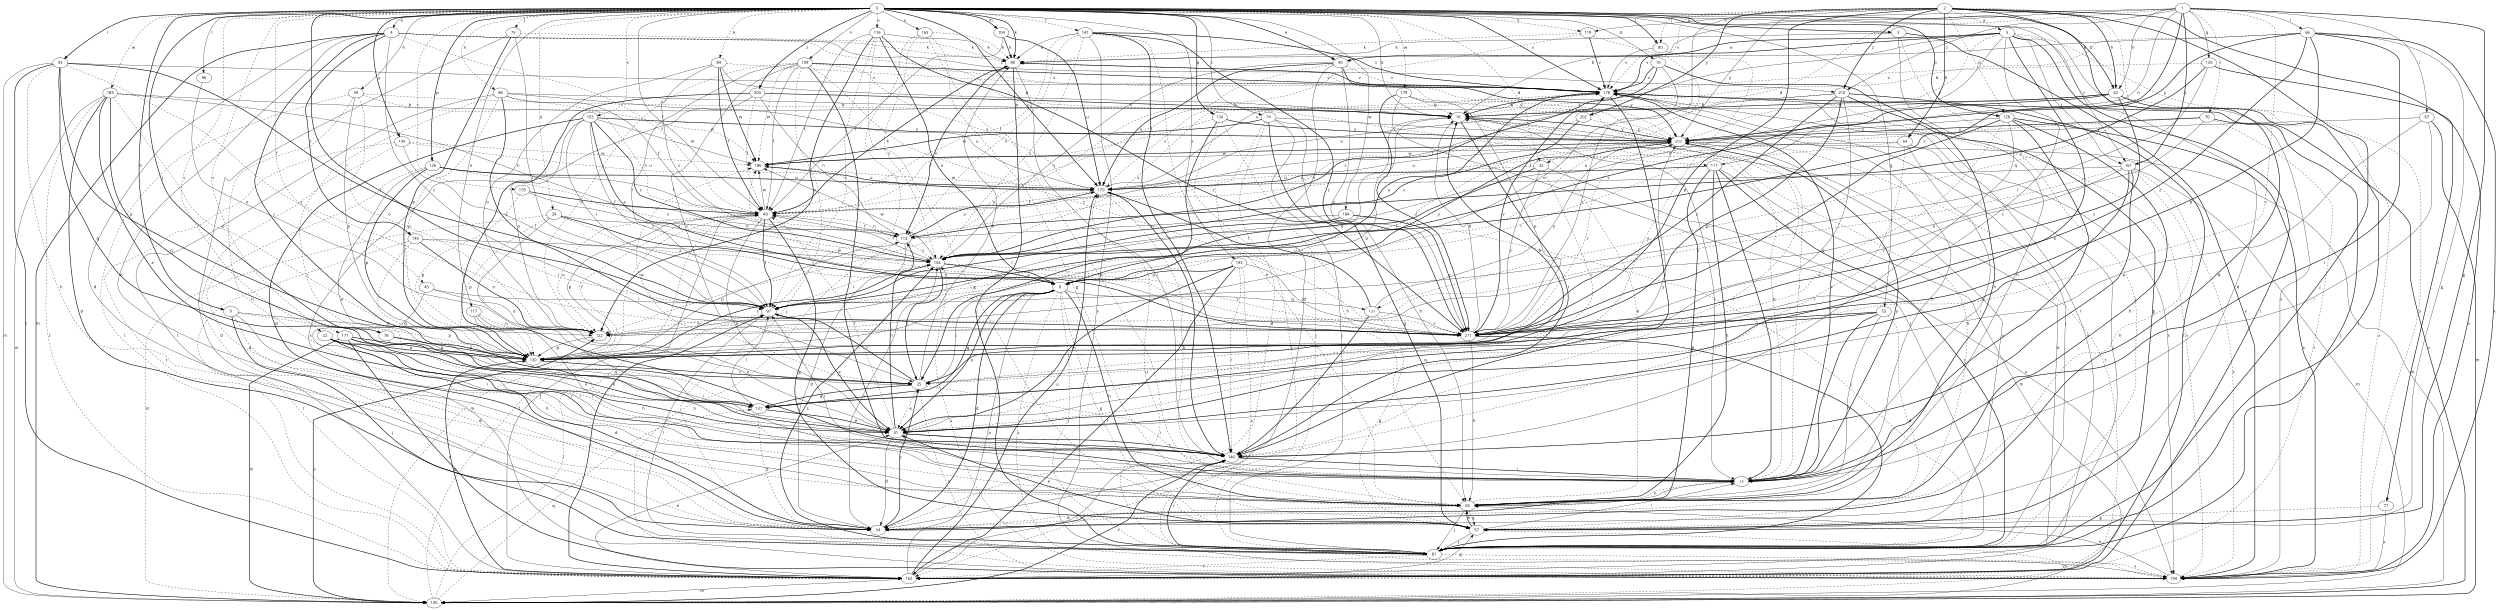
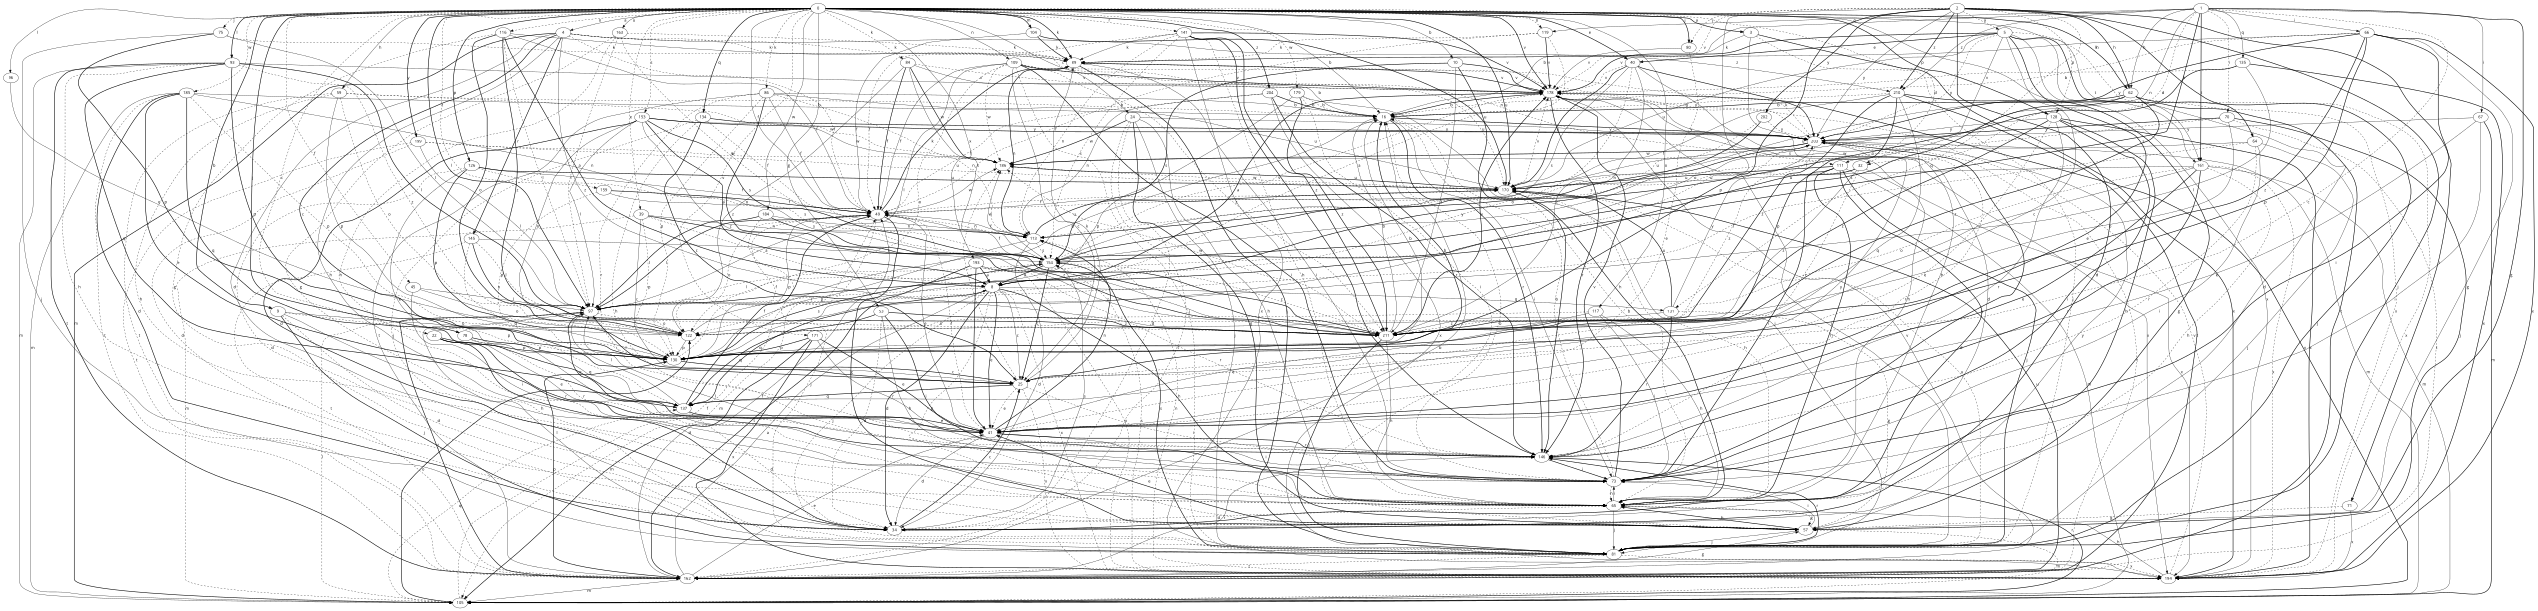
none -> (763, 307)
